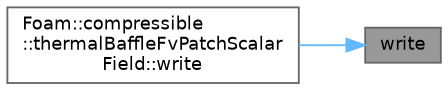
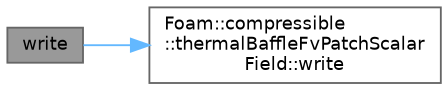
(322, 45) -> (107, 45)
